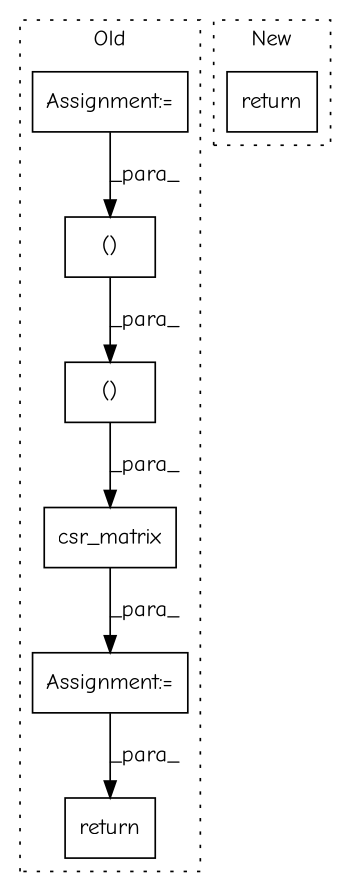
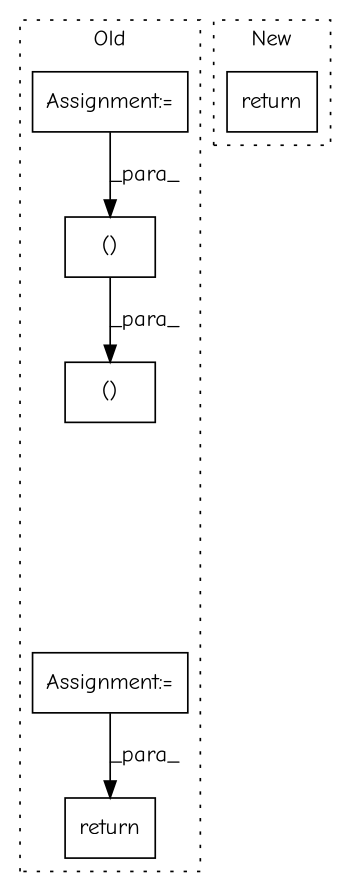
(110, 538) -> none
